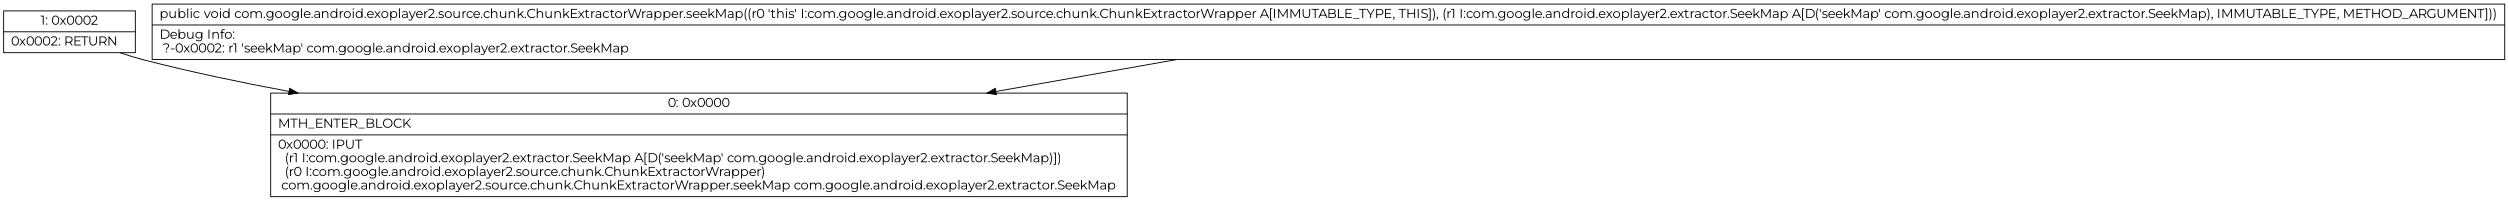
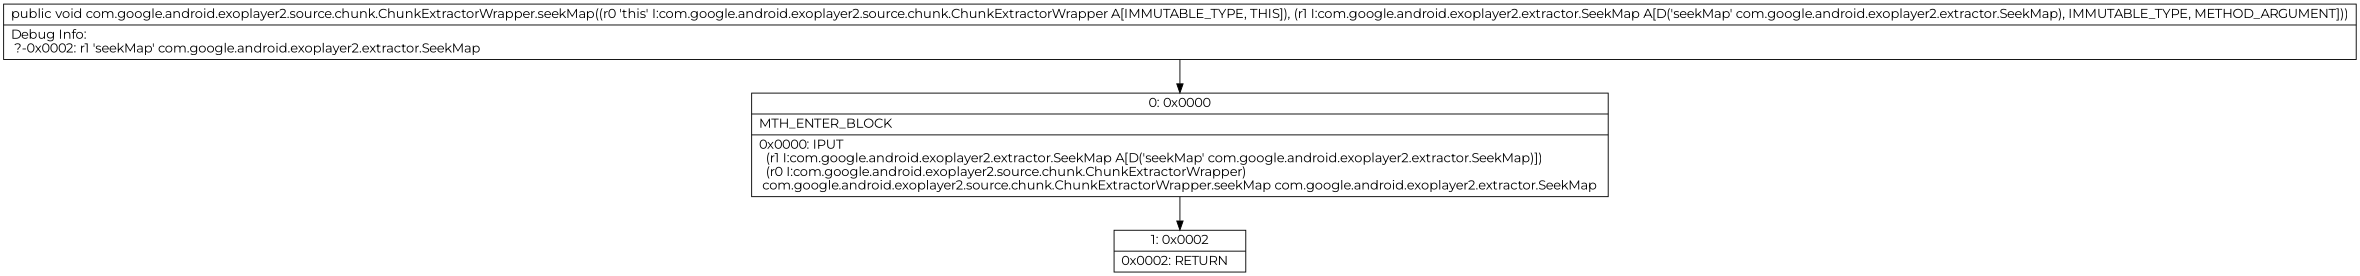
(204, 74) -> (1180, 209)
